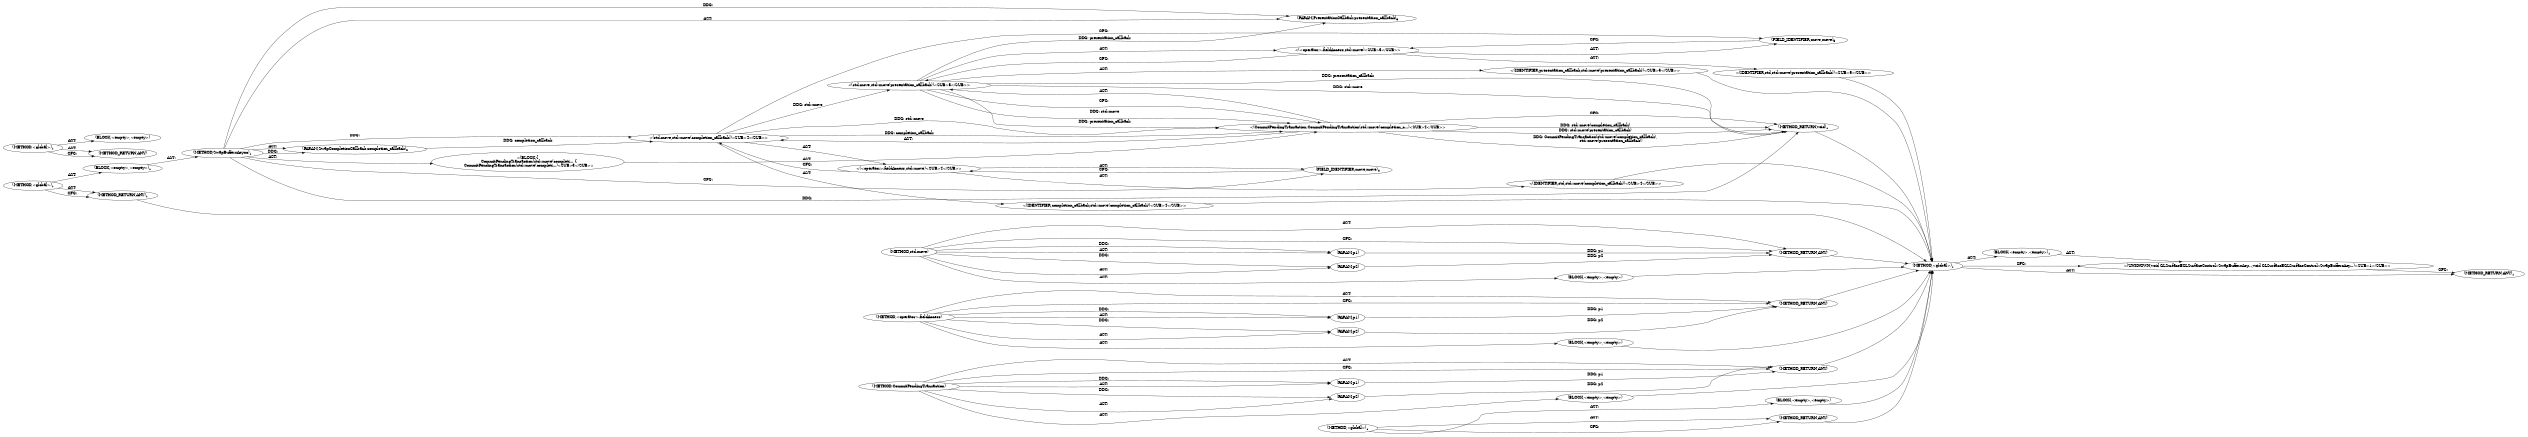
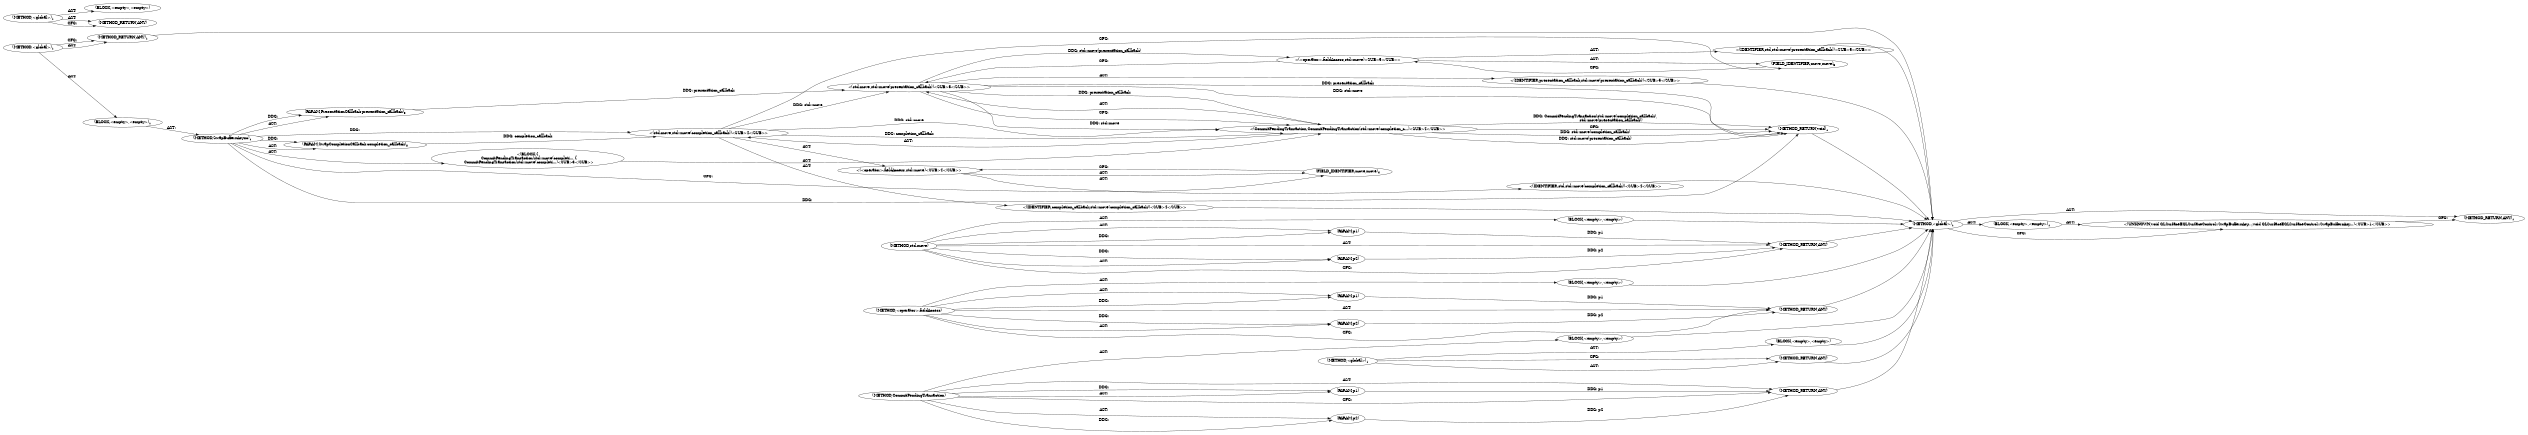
(1117, 41) -> (627, 100)
(1104, 49) -> (1104, 51)
(784, 165) -> none
